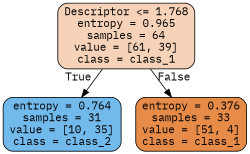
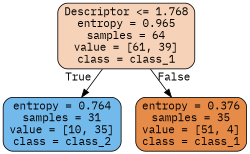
(191, 124) -> (191, 124)
